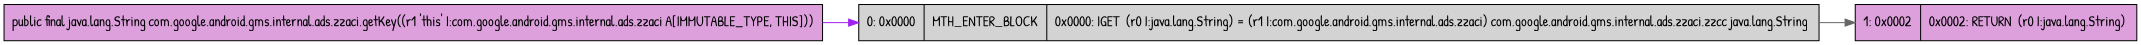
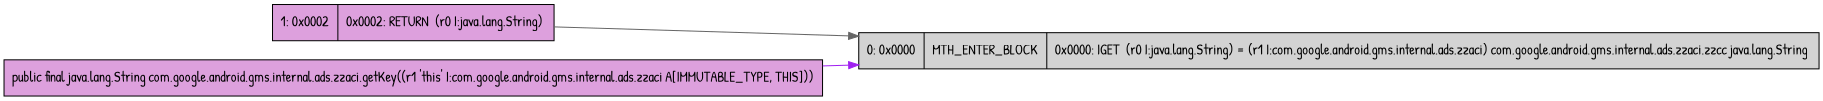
(1832, 23) -> (701, 31)
